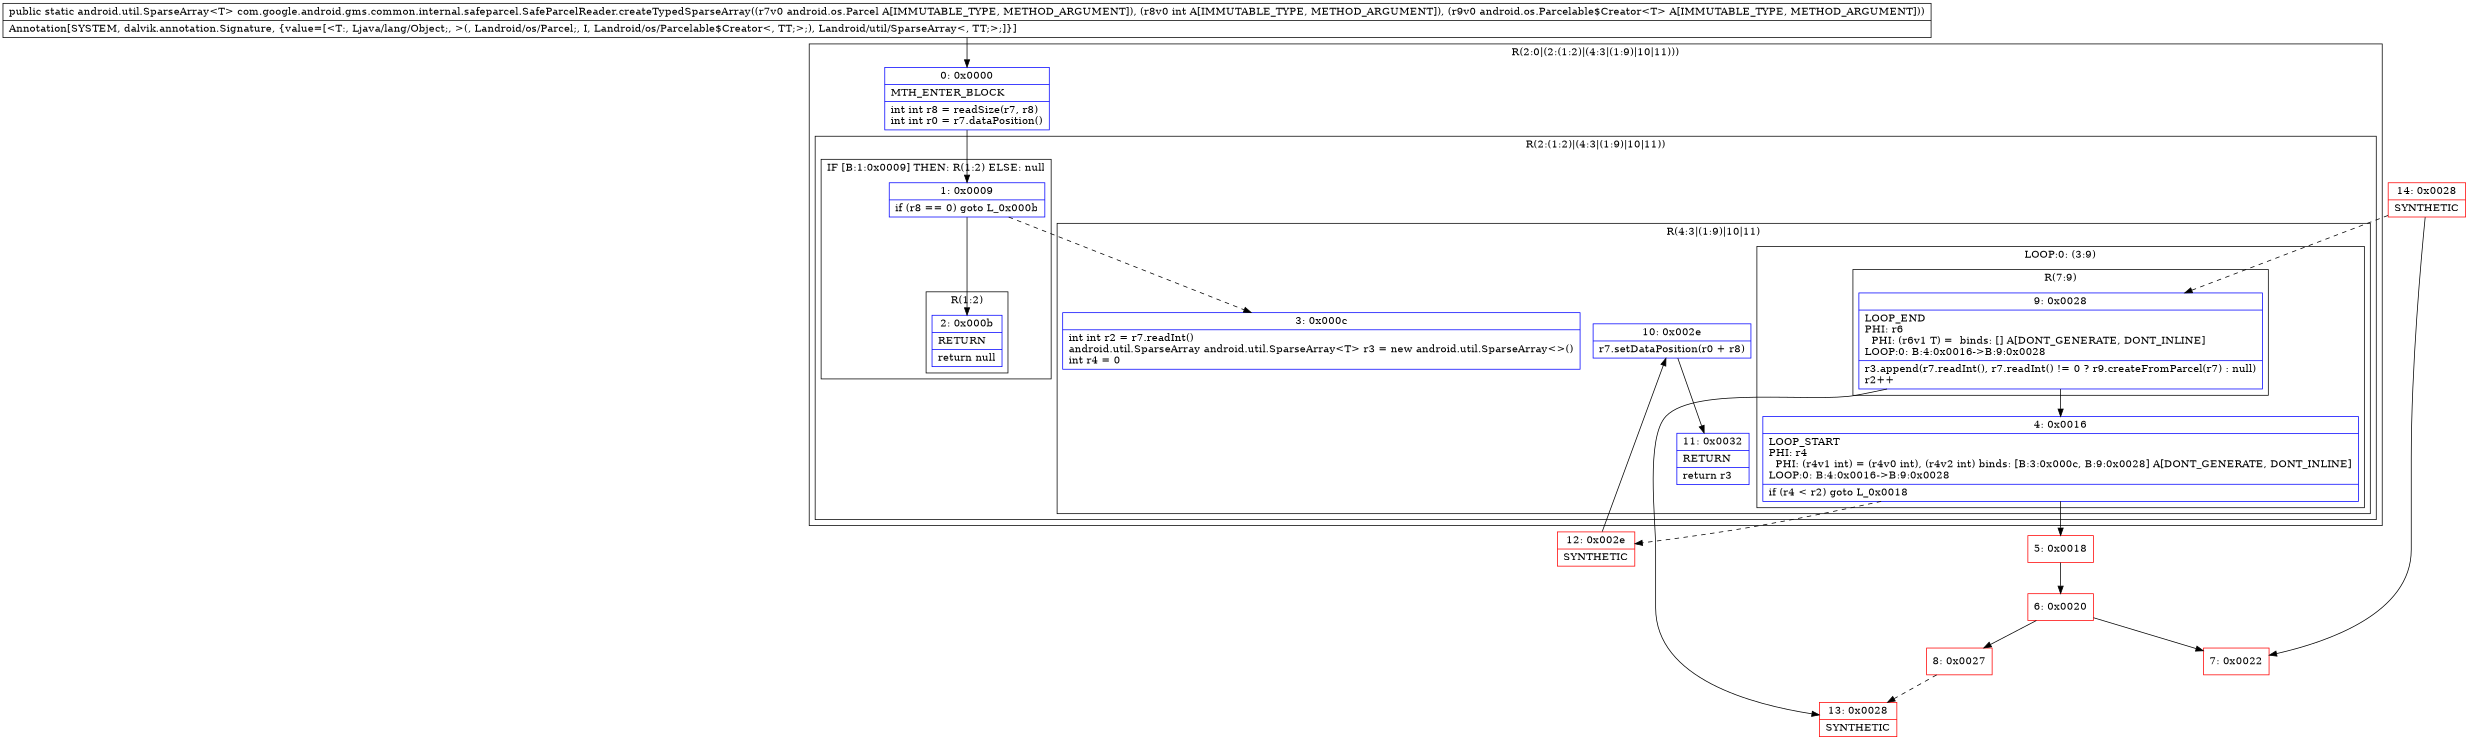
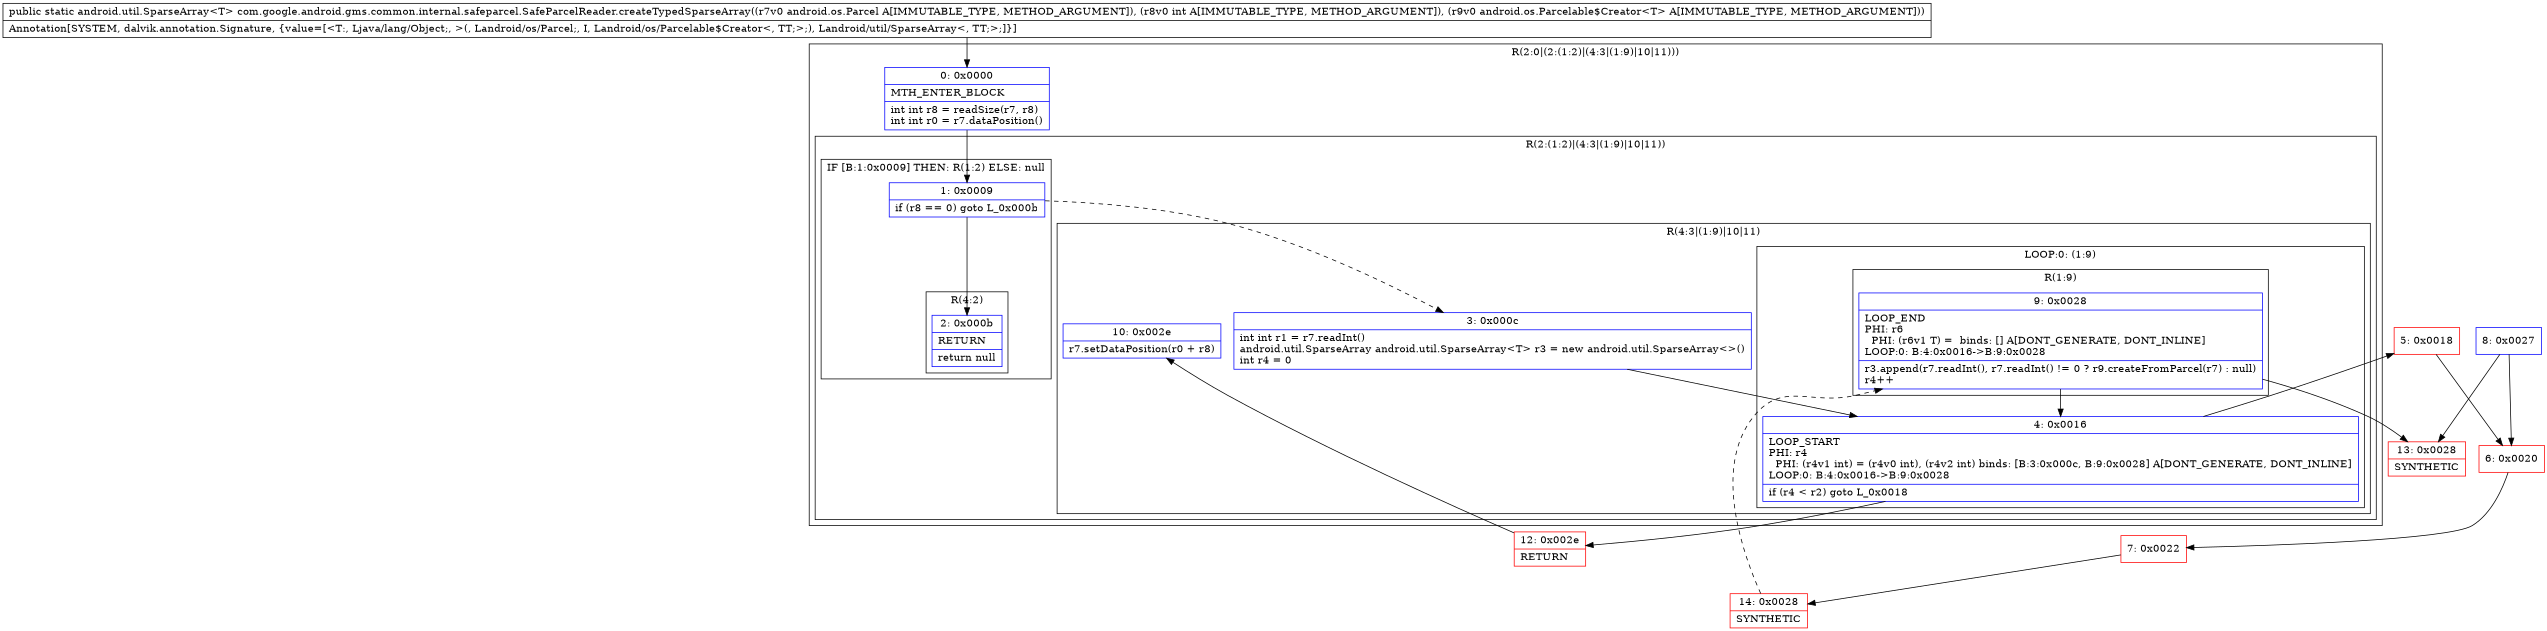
(2061, 255) -> (2061, 255)
(2061, 278) -> (2061, 278)
(967, 300) -> (967, 300)
(1132, 338) -> (1303, 338)
(1880, 380) -> (1880, 380)
none -> (1739, 392)
(1713, 459) -> none
(2411, 475) -> (1968, 579)
(1732, 530) -> (1726, 531)
(1596, 557) -> (1544, 557)
(2013, 632) -> (2510, 396)
(1959, 661) -> (2509, 341)
(1915, 687) -> (2471, 395)
